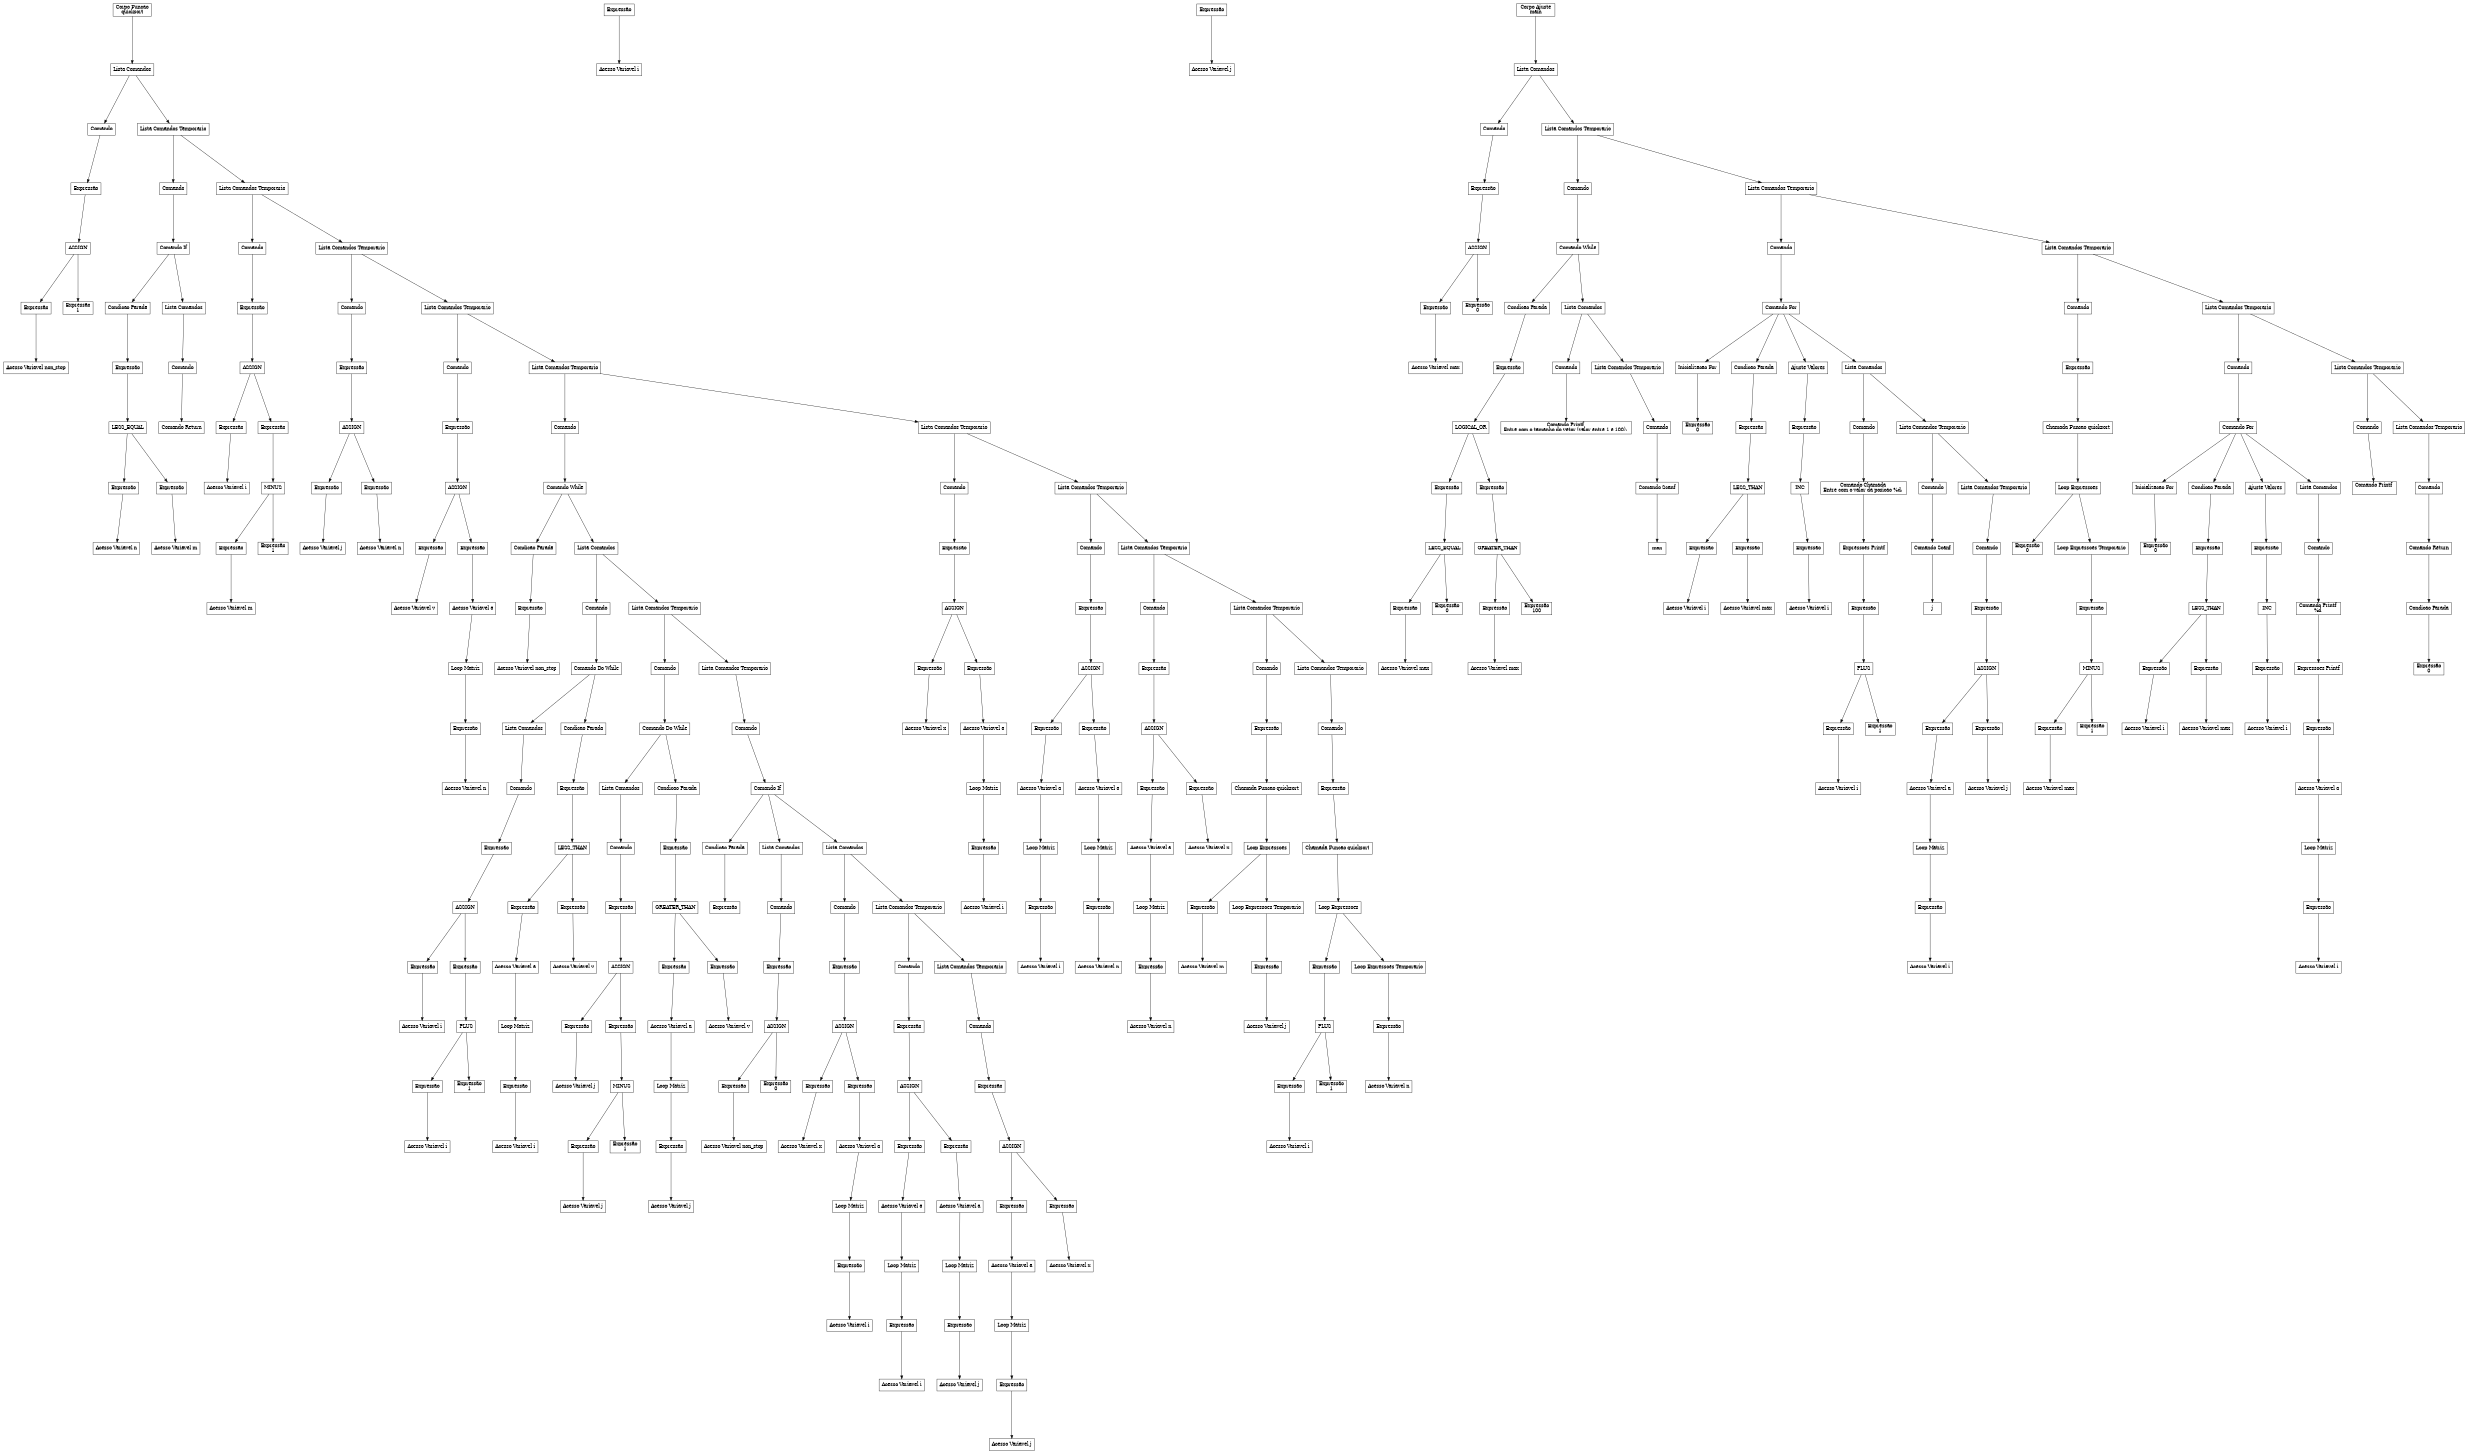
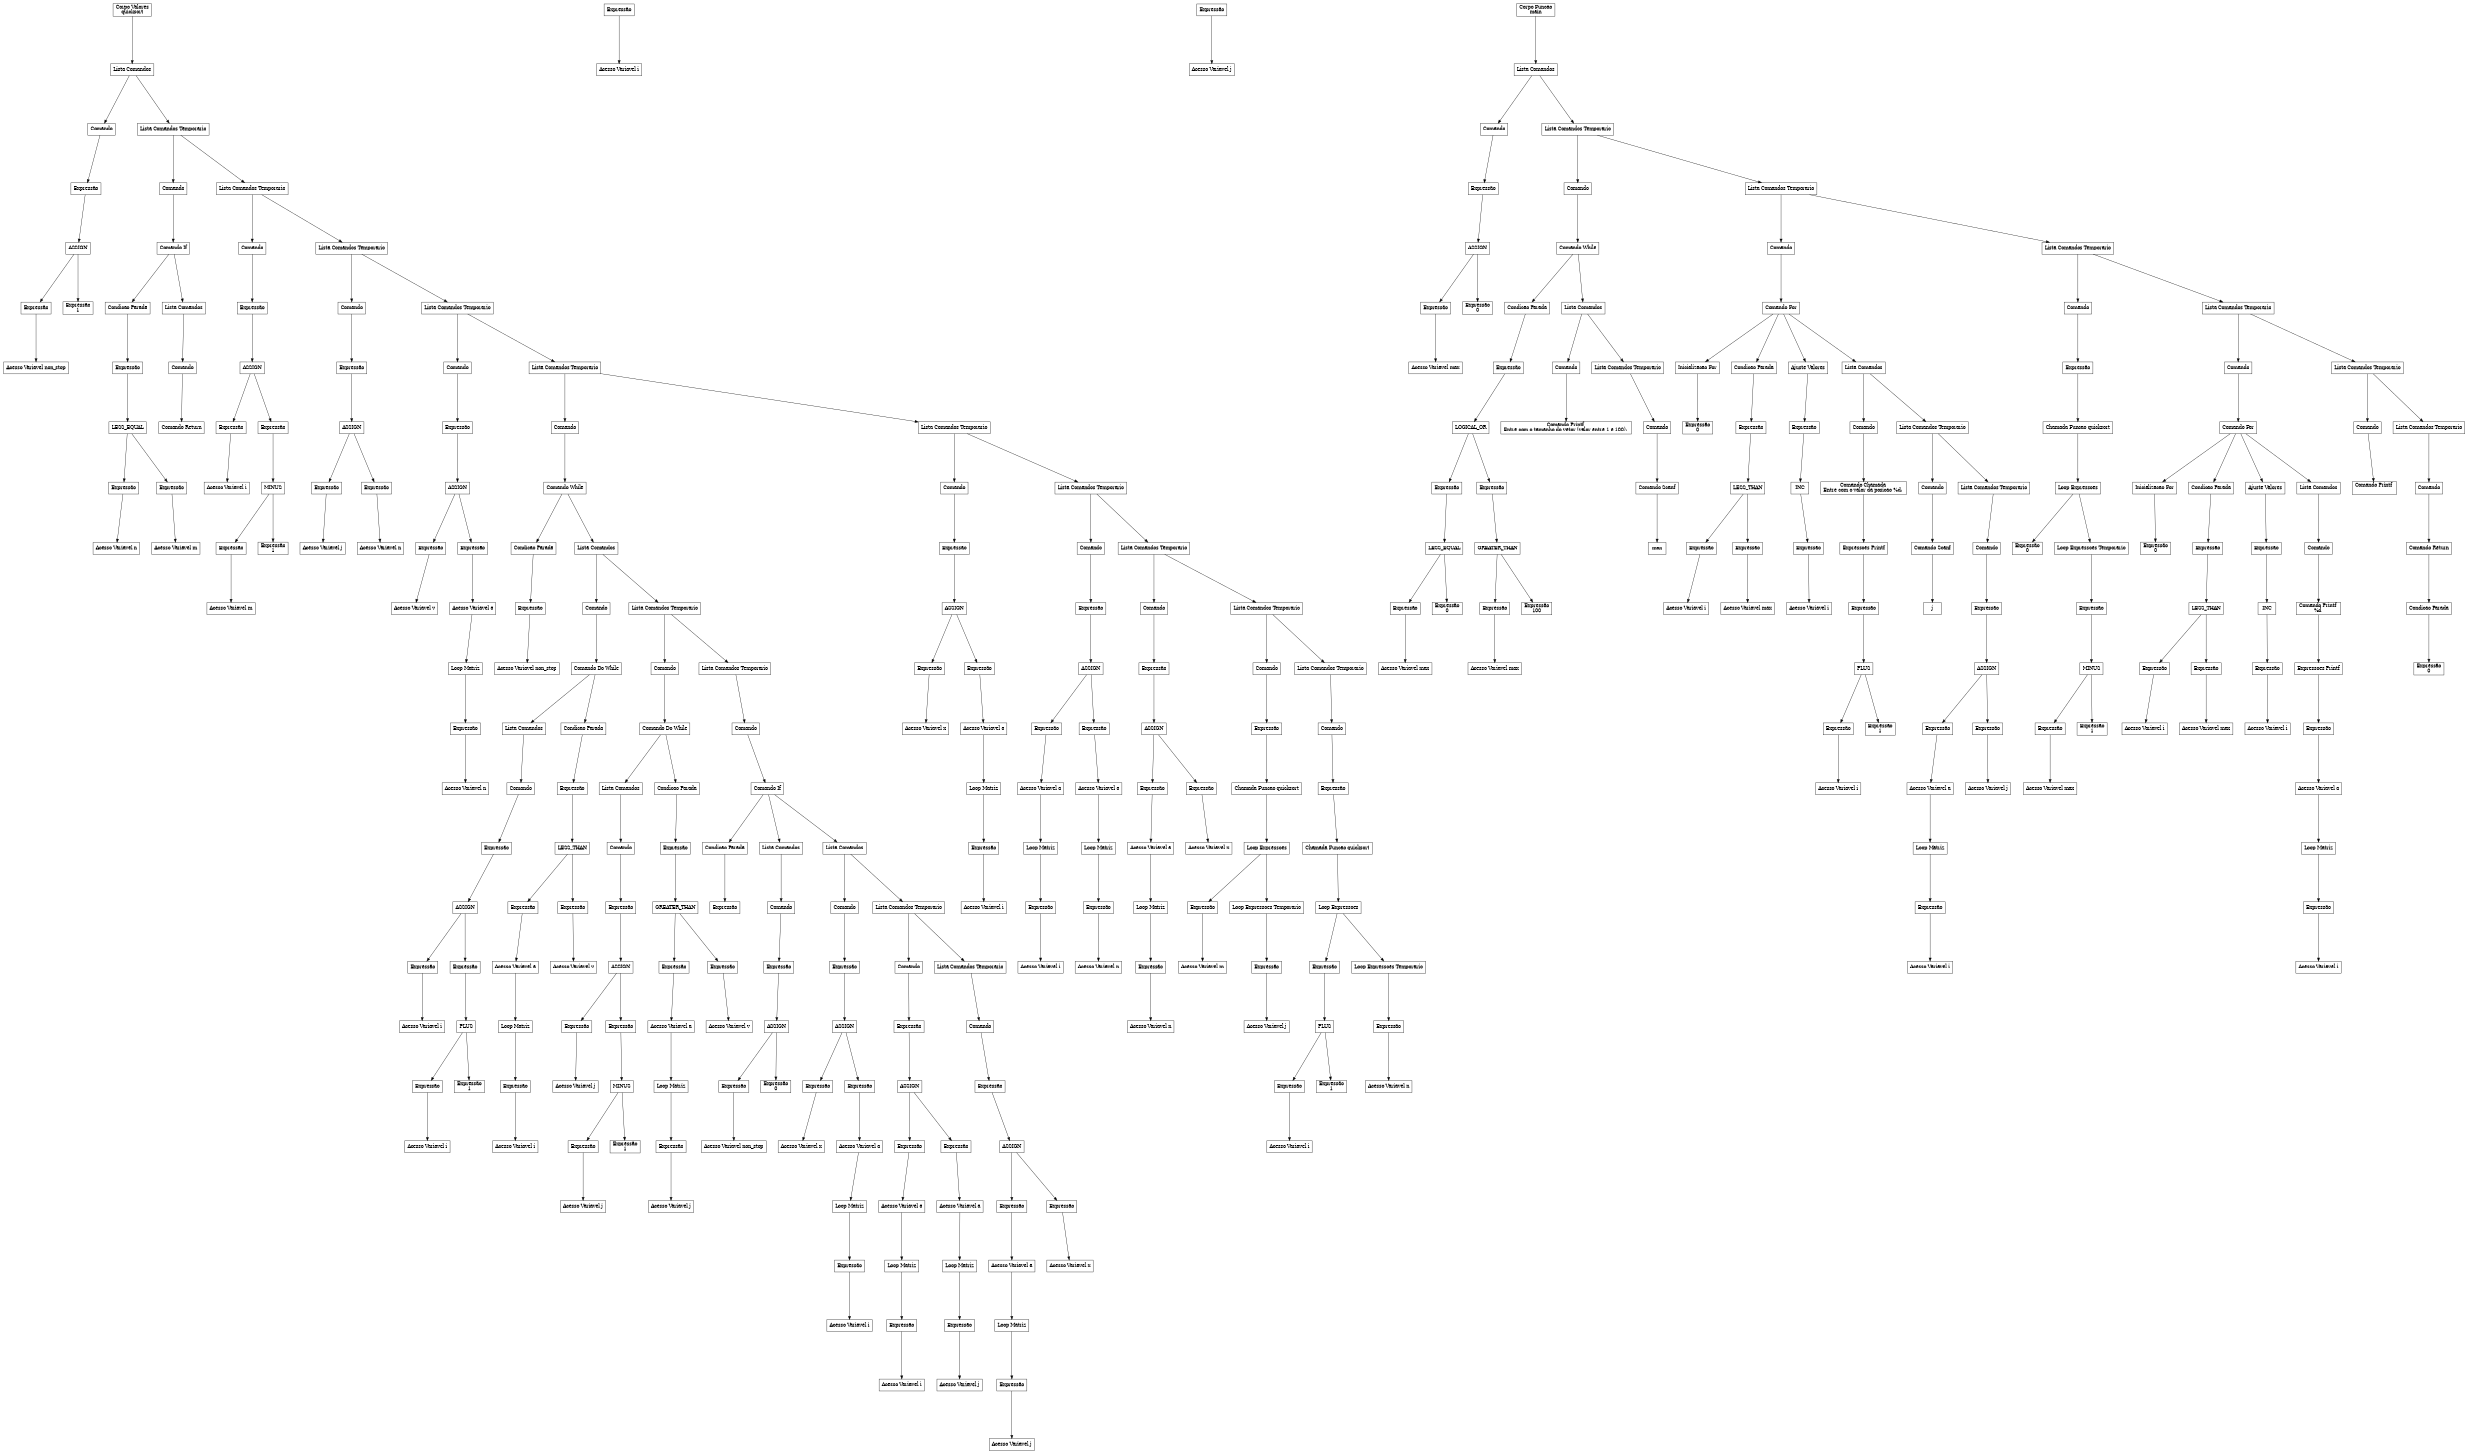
(132, 10) -> (132, 10)
(1536, 10) -> (1536, 10)
